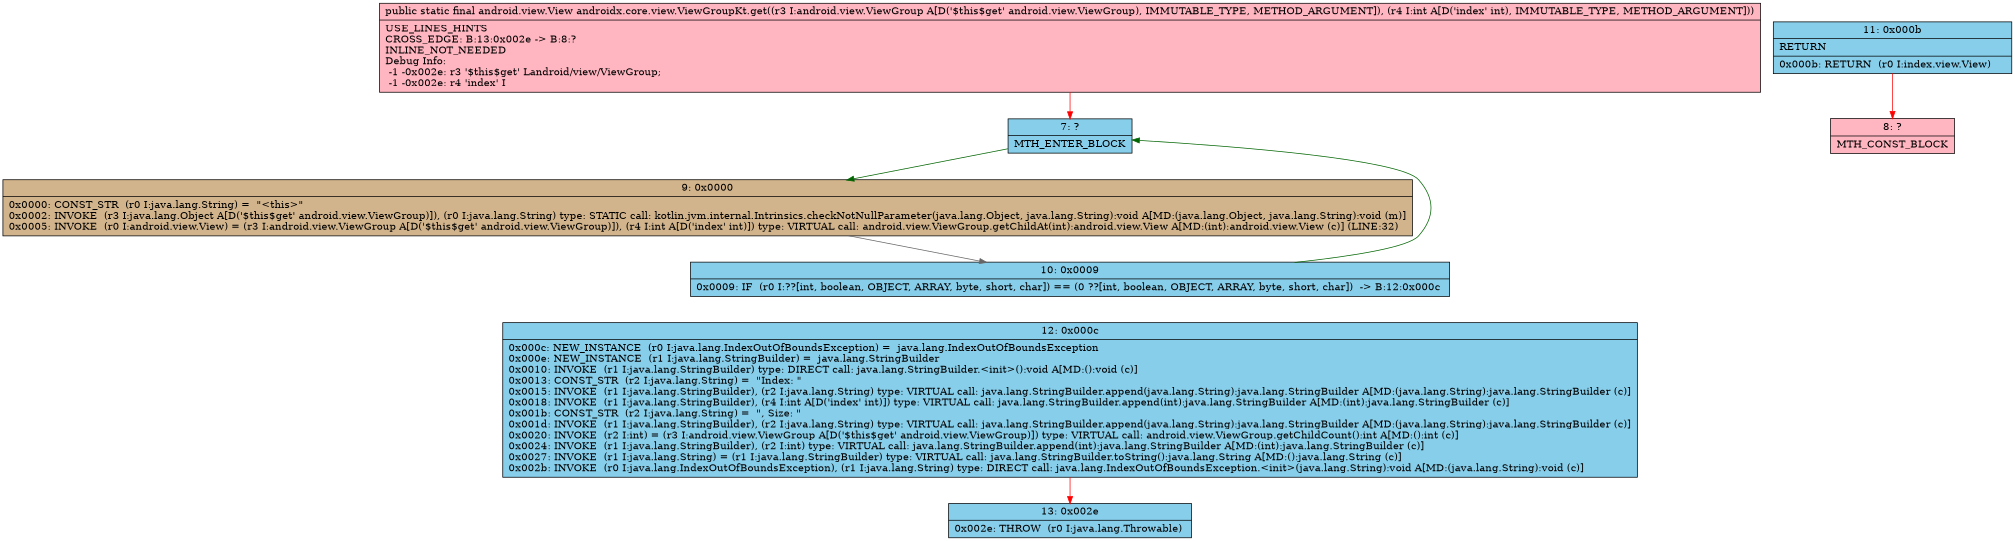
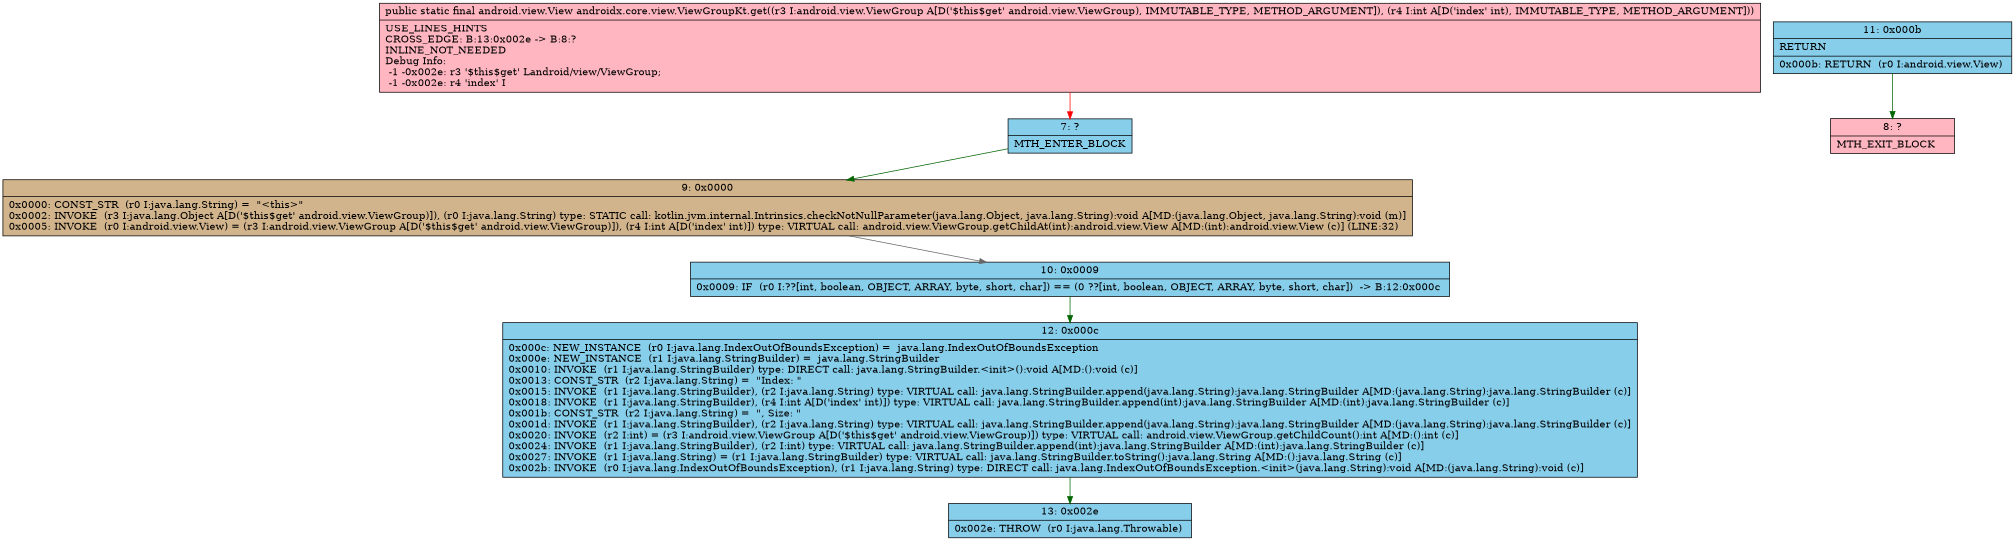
(1887, 65) -> (1893, 65)
(1893, 92) -> (1893, 92)
(1893, 144) -> (1886, 144)
(1375, 165) -> (1070, 306)
(1070, 487) -> (1070, 487)
